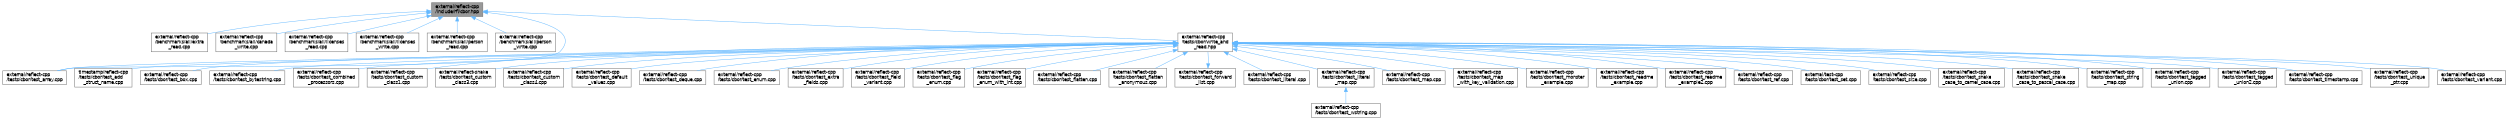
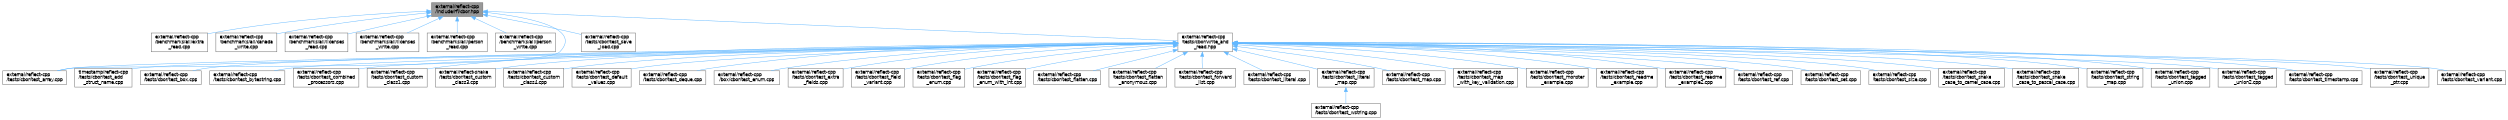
none -> (608, 42)
(1208, 58) -> (1202, 62)
(747, 78) -> (747, 78)
(1831, 78) -> (1831, 78)
